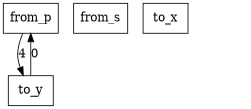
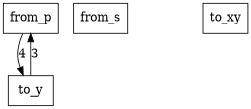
(166, 18) -> none
none -> (225, 18)
(35, 54) -> (35, 54)
